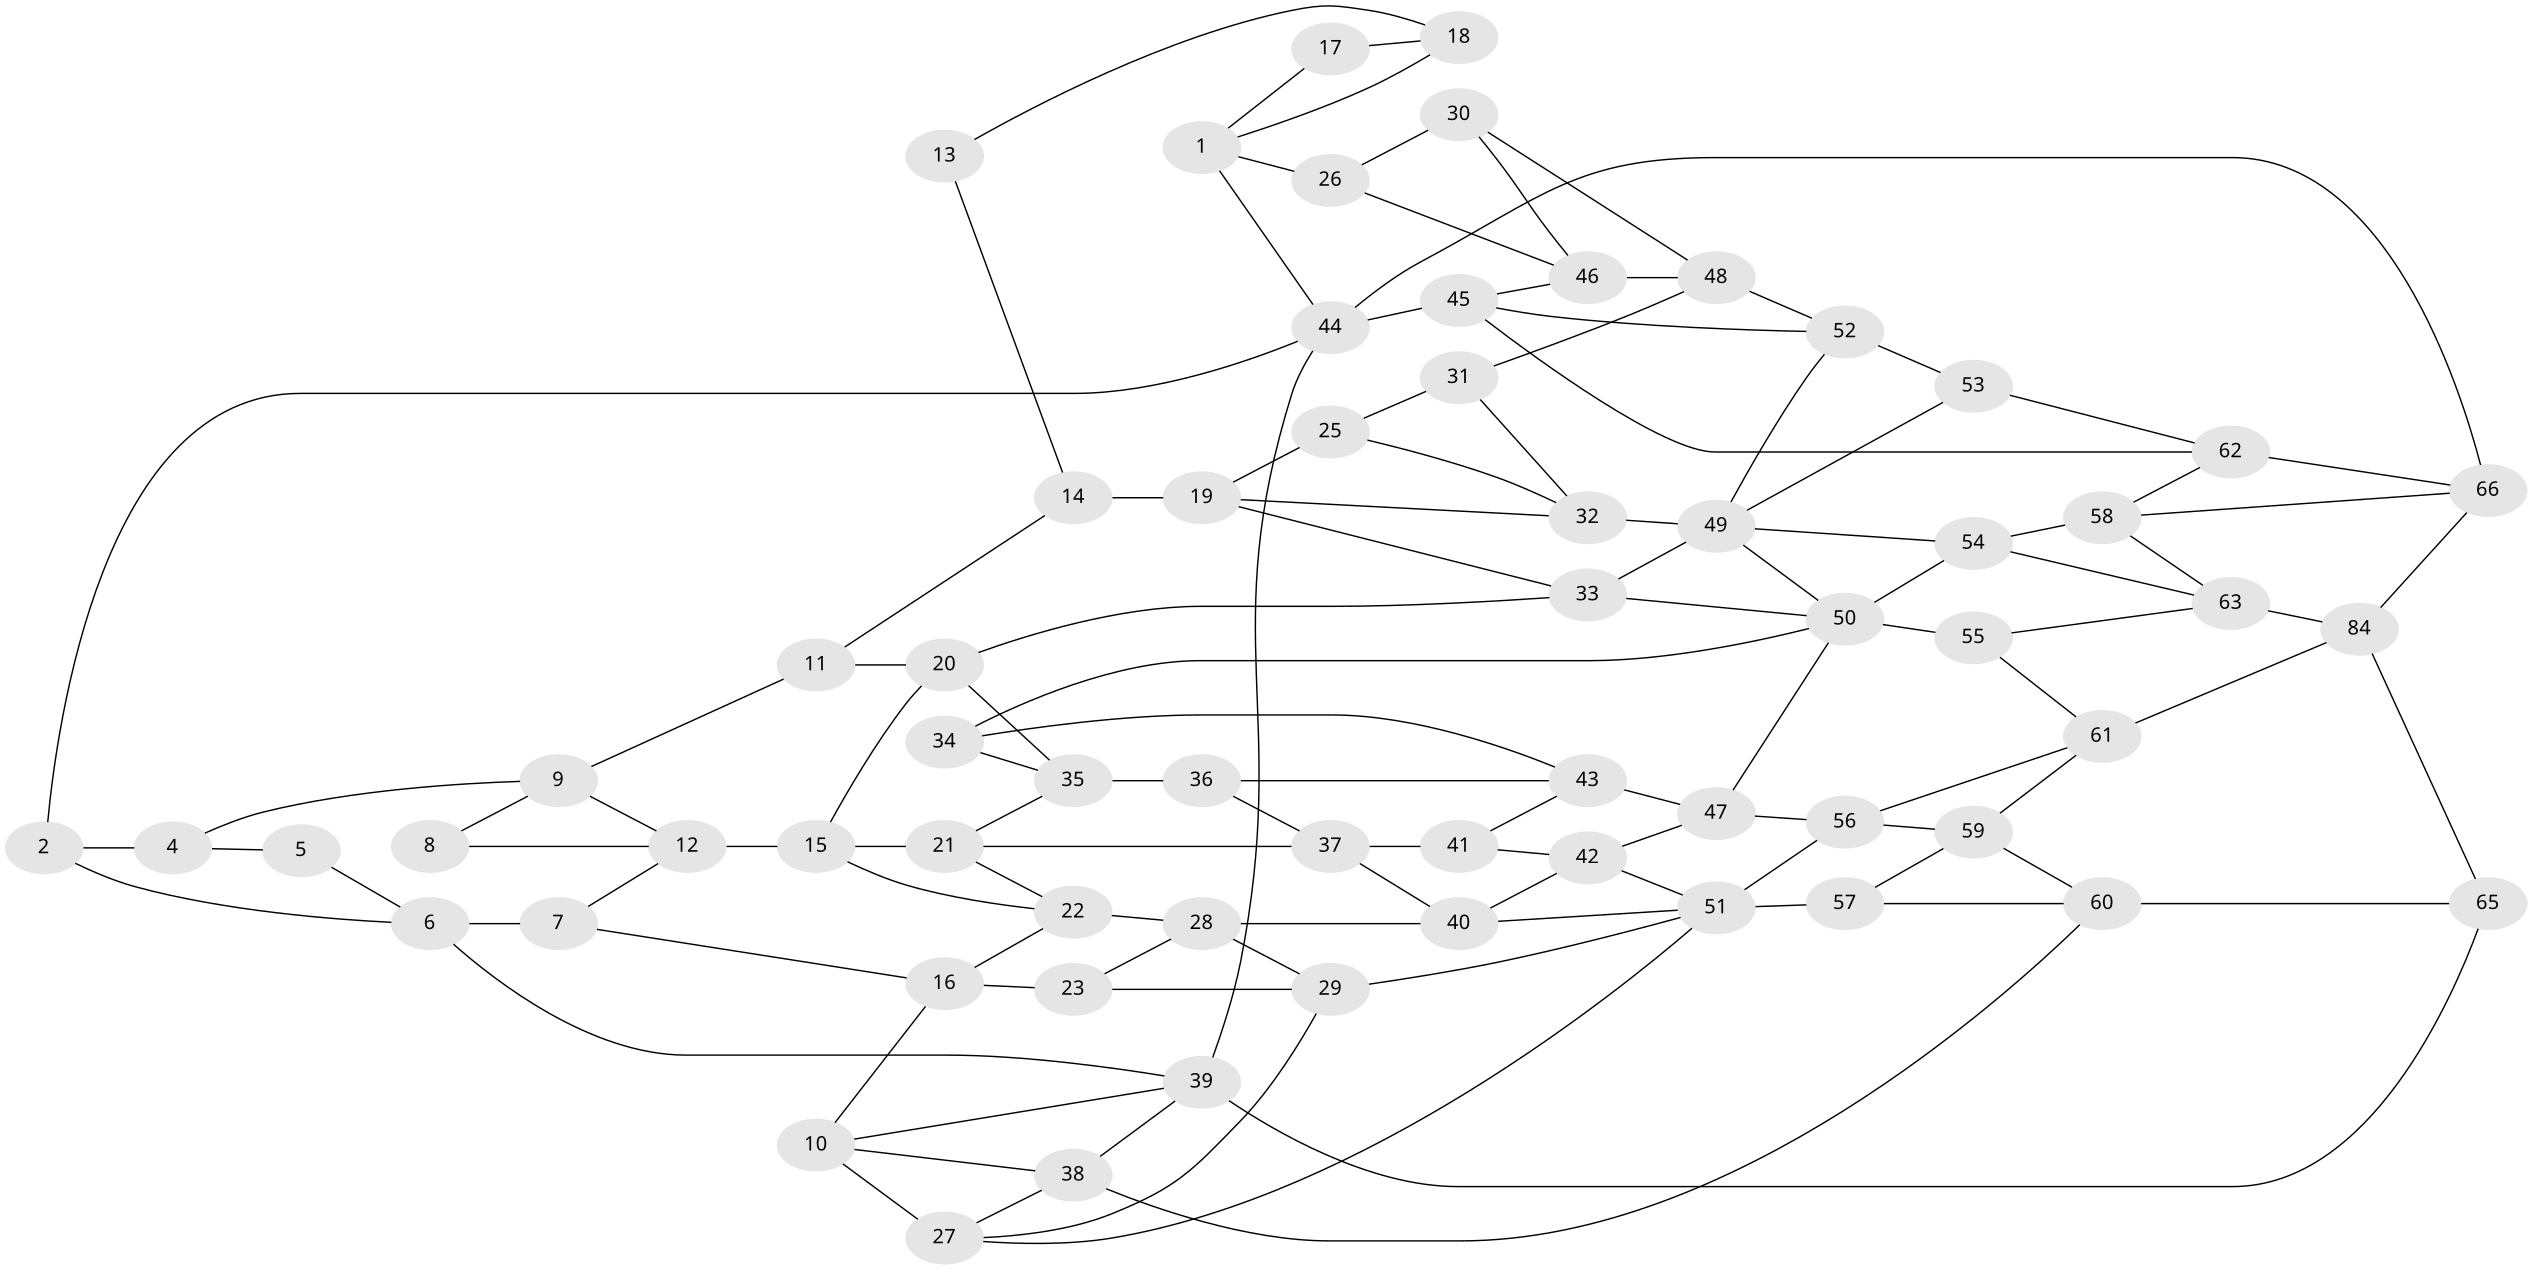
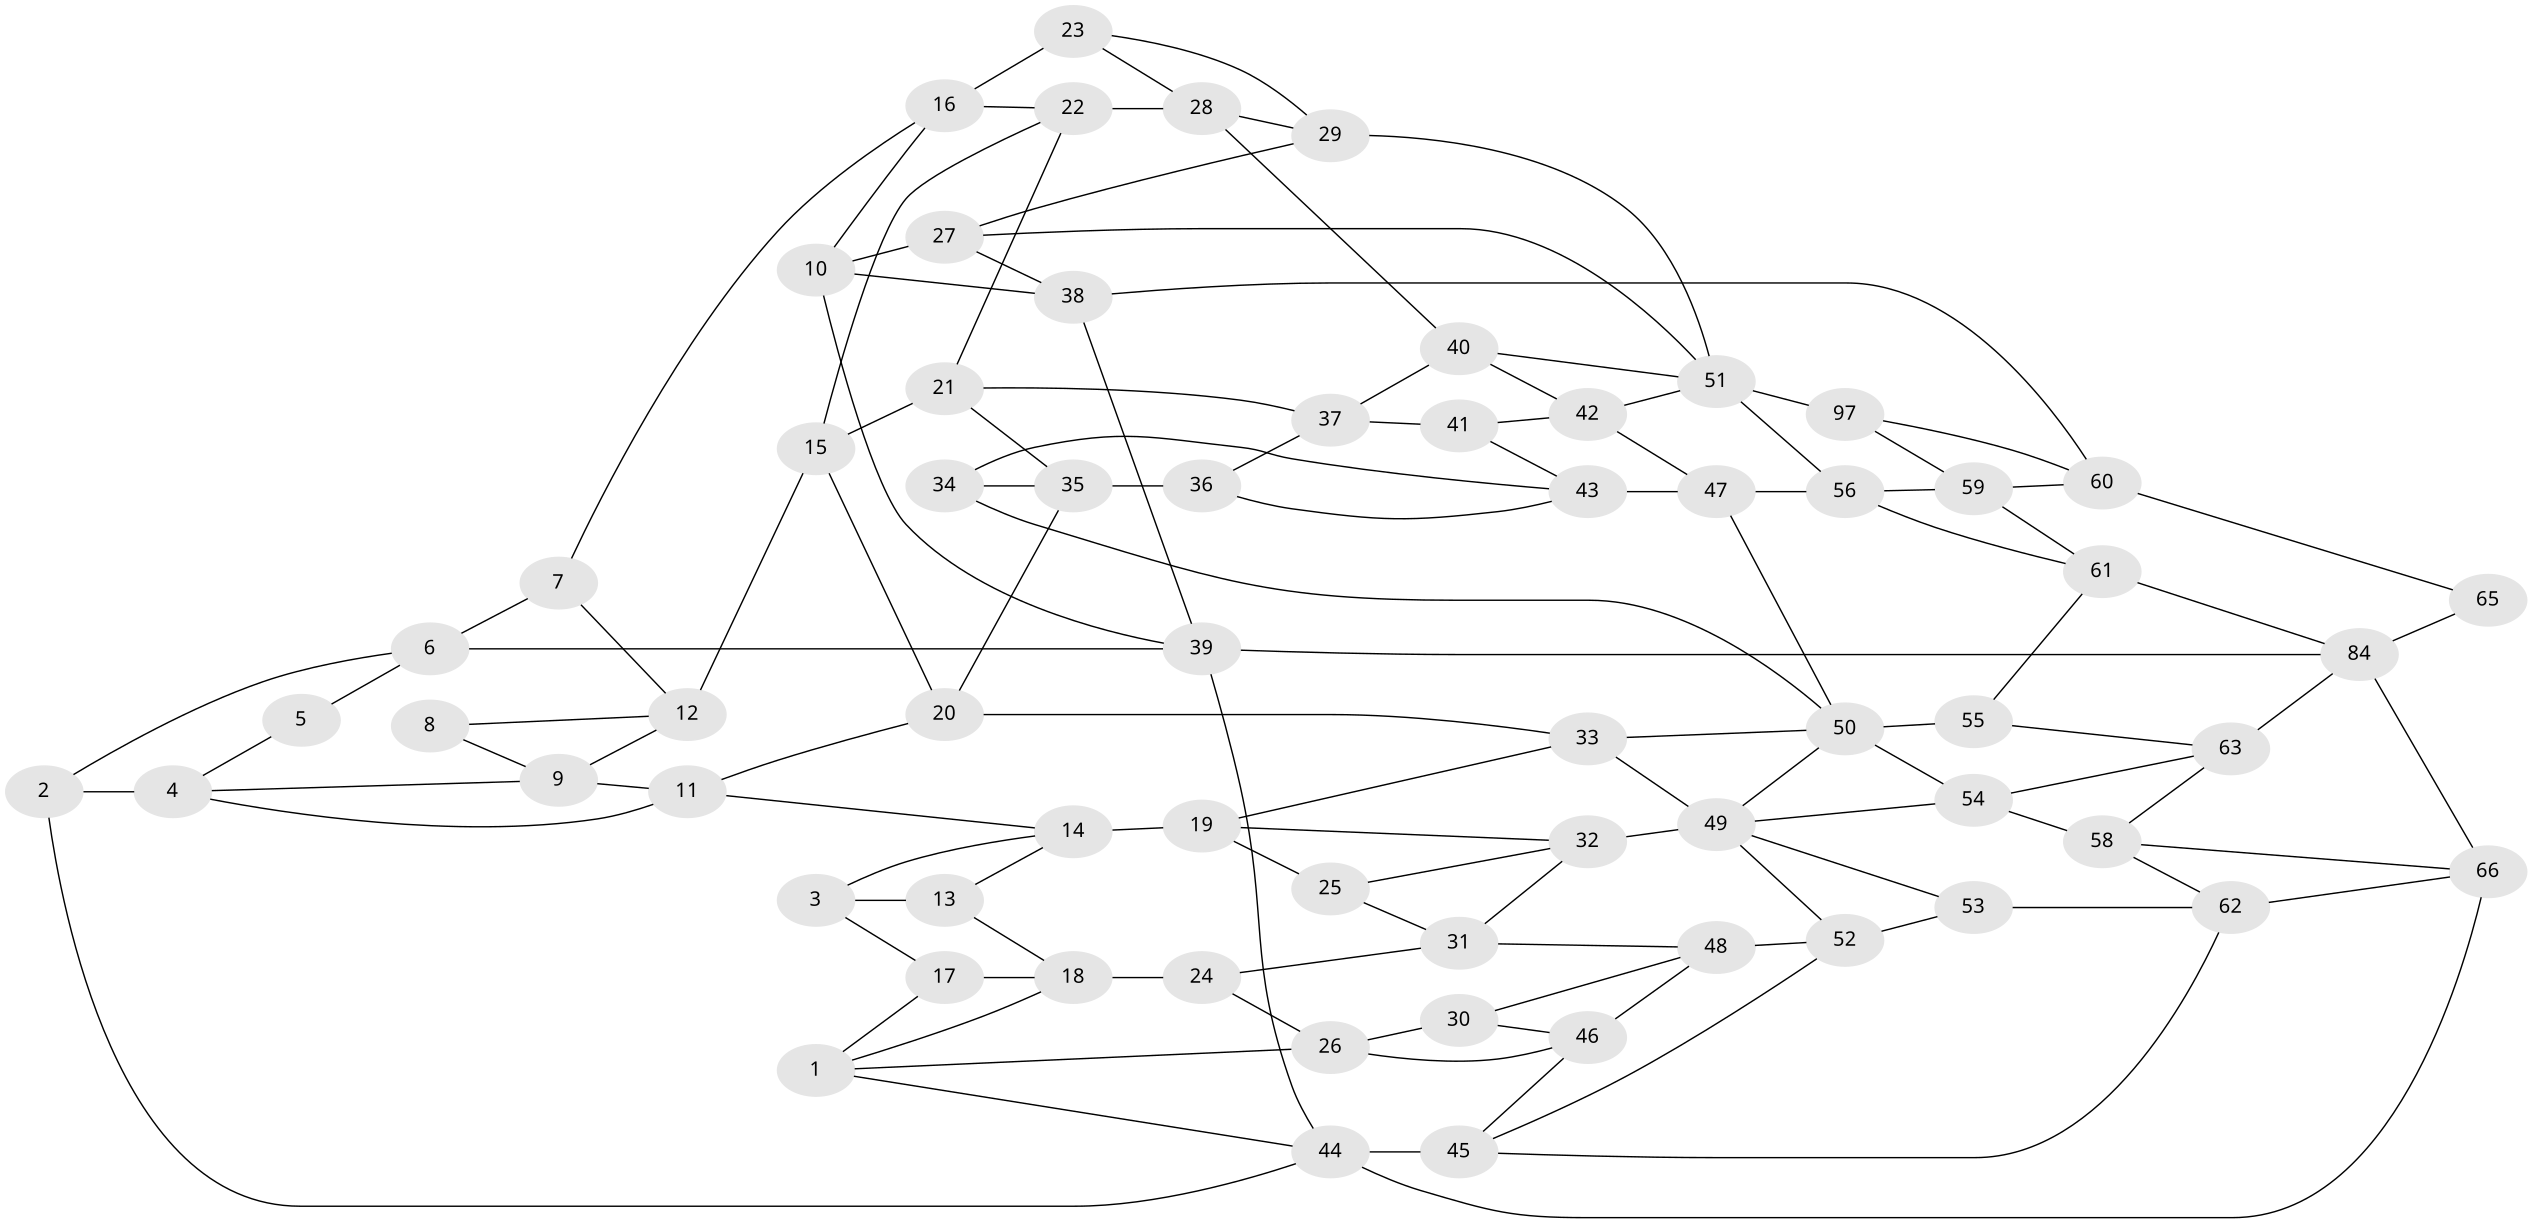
none -> (432, 826)
none -> (816, 900)
(1845, 904) -> (1845, 414)
none -> (1202, 978)
(1910, 1187) -> (1781, 655)
